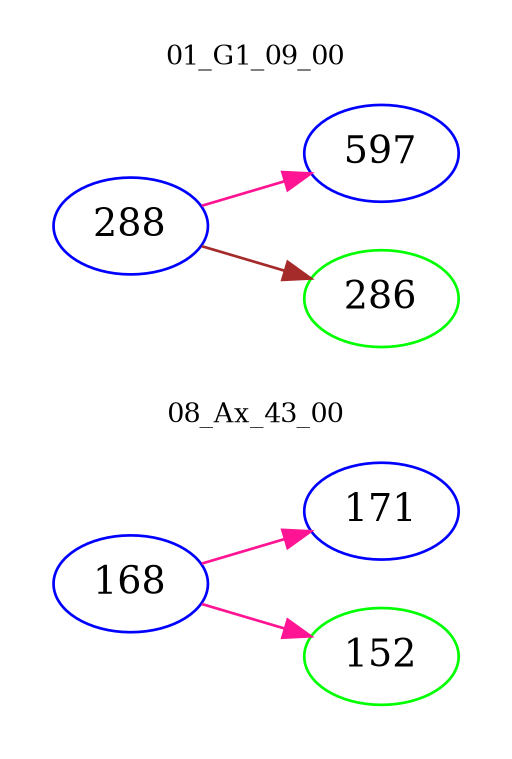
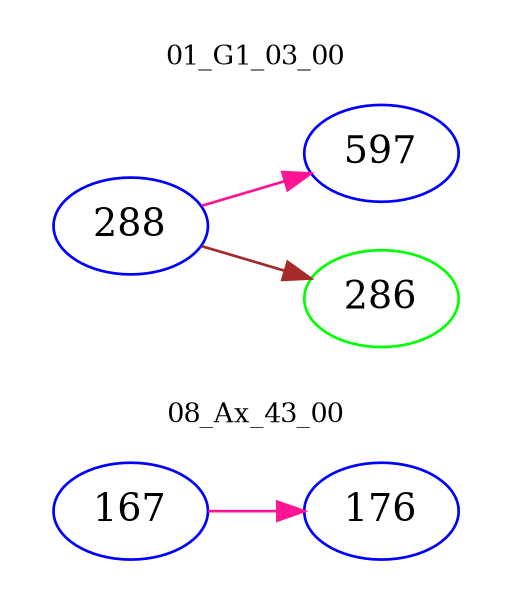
(256, 58) -> (256, 58)
(381, 511) -> (381, 511)
(131, 584) -> (131, 511)
(381, 656) -> none
